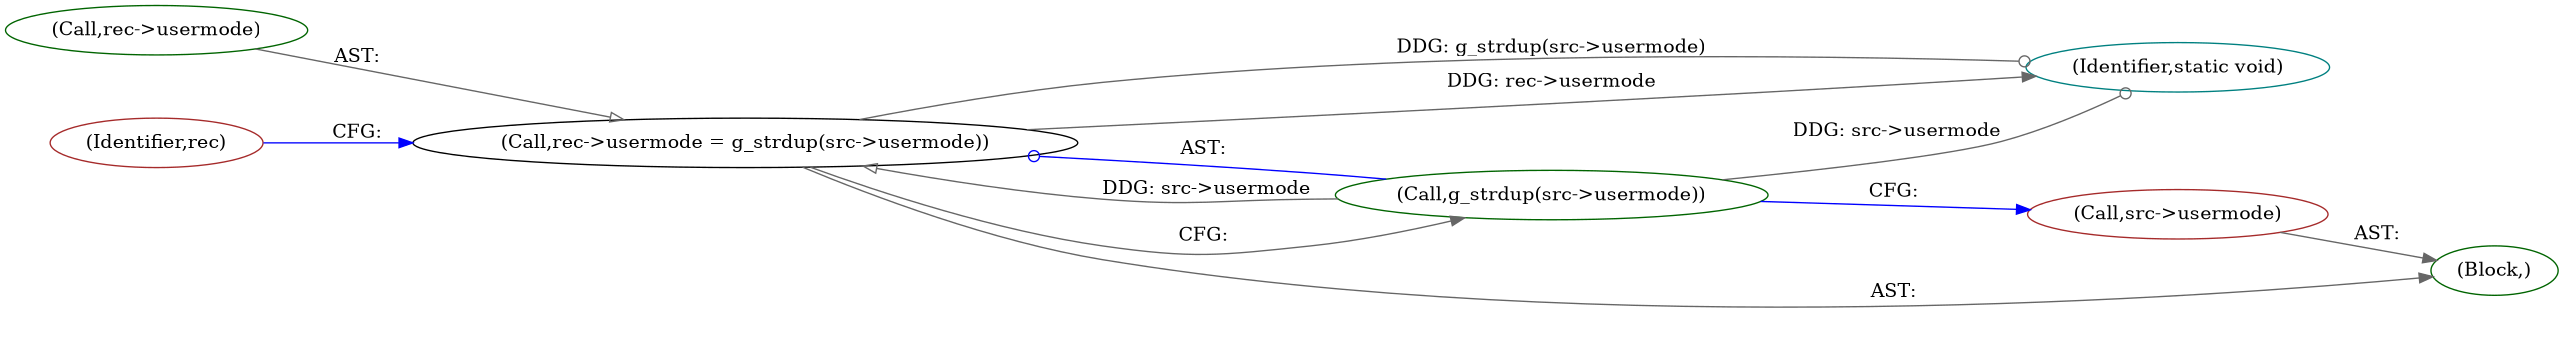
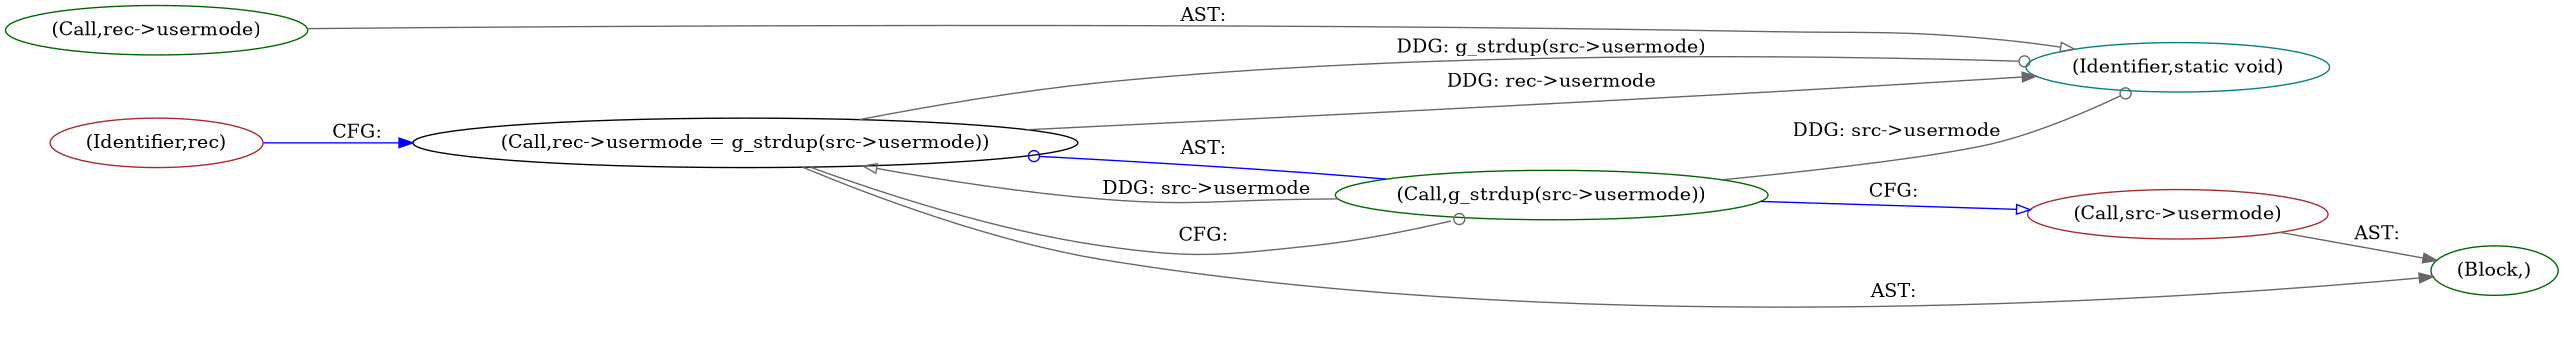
(433, 83) -> (1184, 26)
(1889, 205) -> (1889, 205)
(1127, 249) -> (1127, 249)
